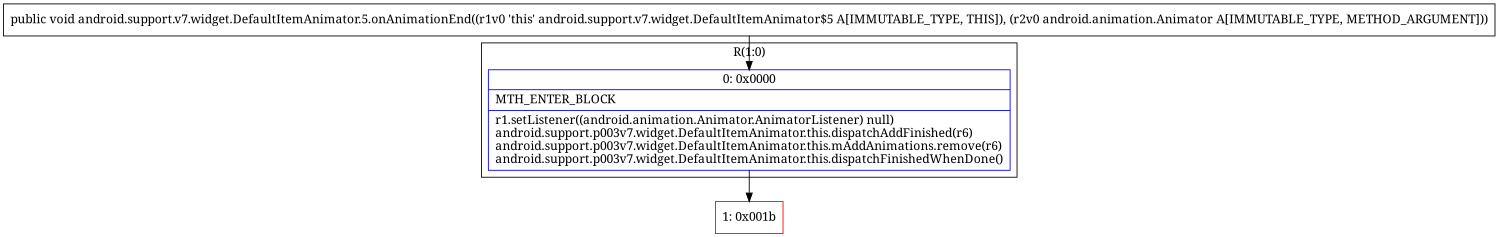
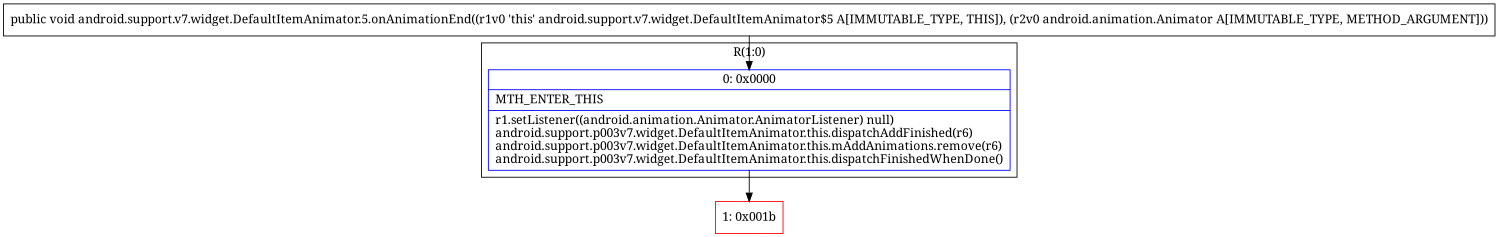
(556, 100) -> (549, 100)
